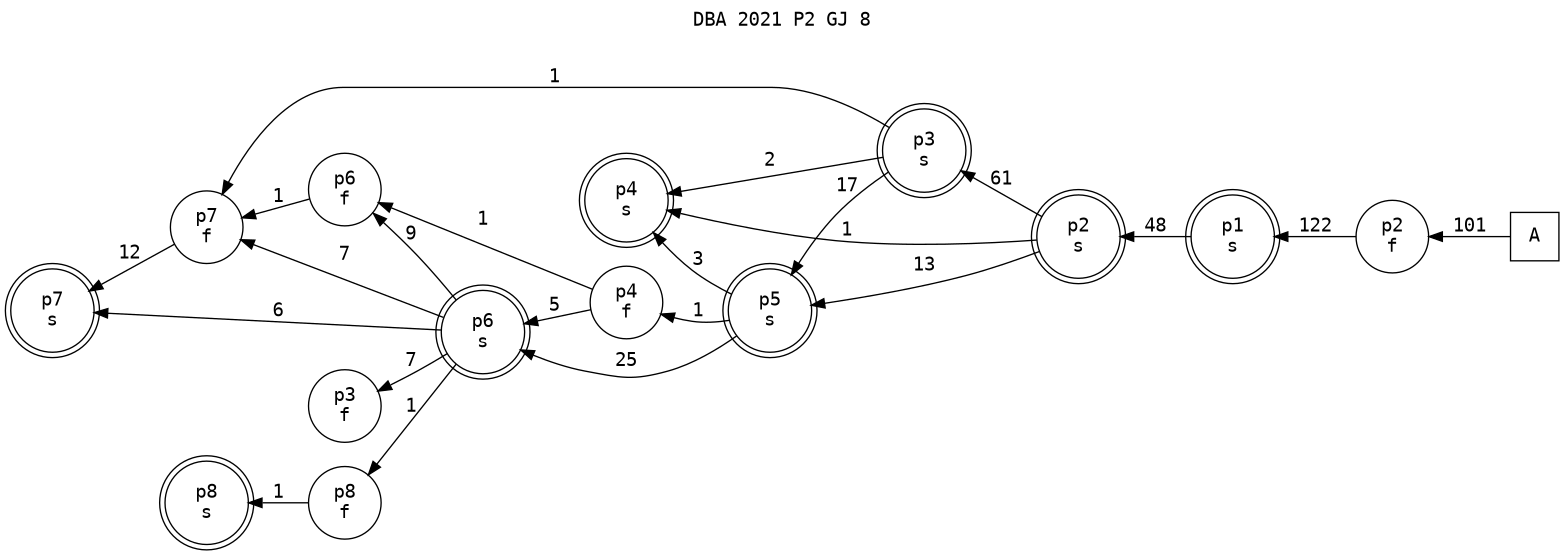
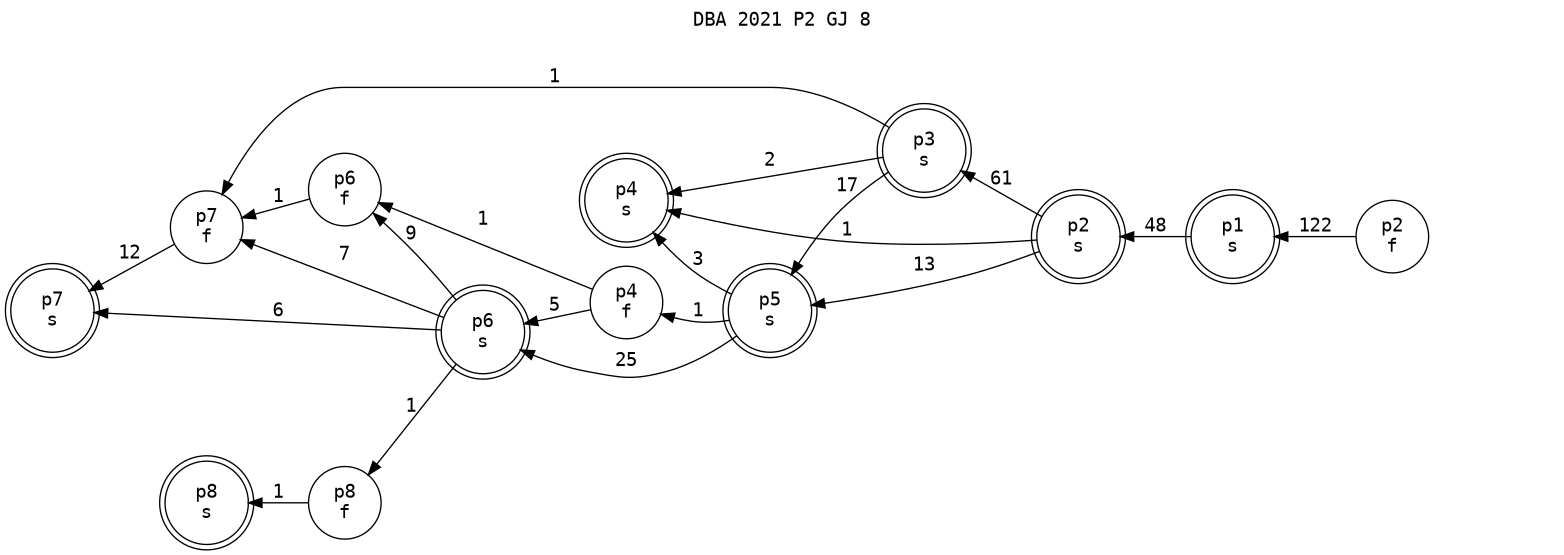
(1535, 237) -> none
(345, 406) -> none
